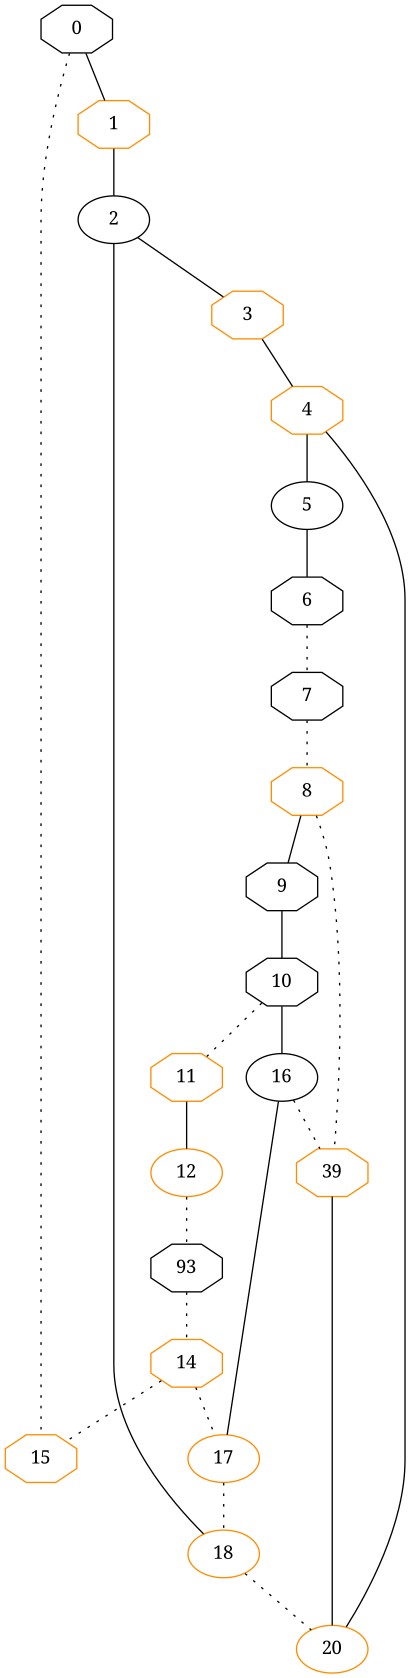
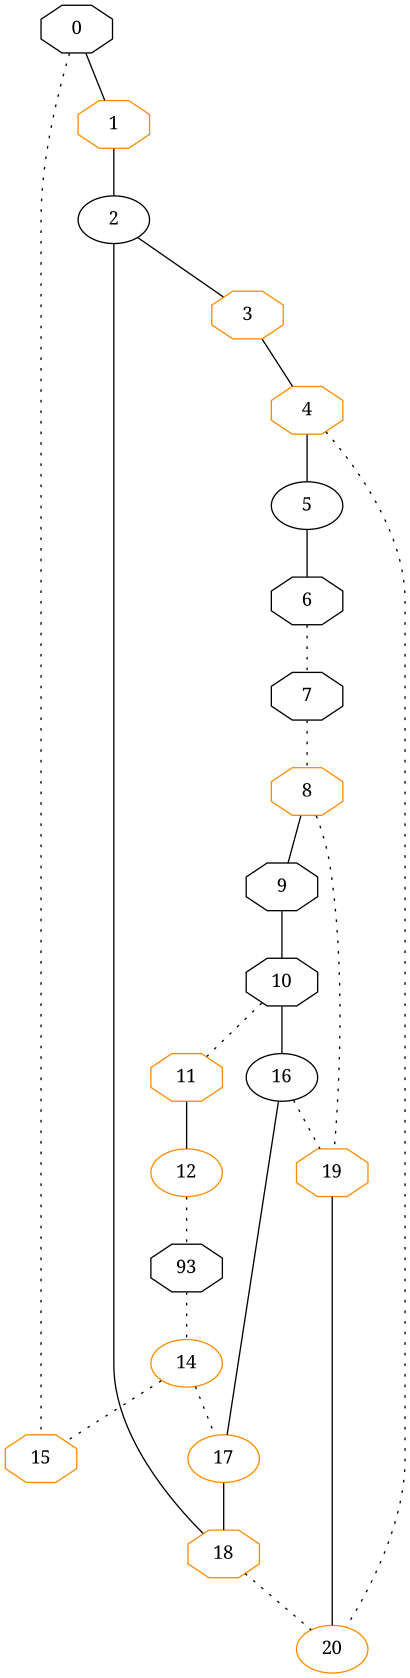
(405, 1025) -> (405, 1025)
(332, 1173) -> (332, 1173)
(187, 1363) -> (187, 1363)
(224, 1506) -> (224, 1506)
(224, 1554) -> (224, 1554)
